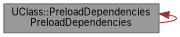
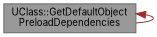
(81, 18) -> (70, 18)
